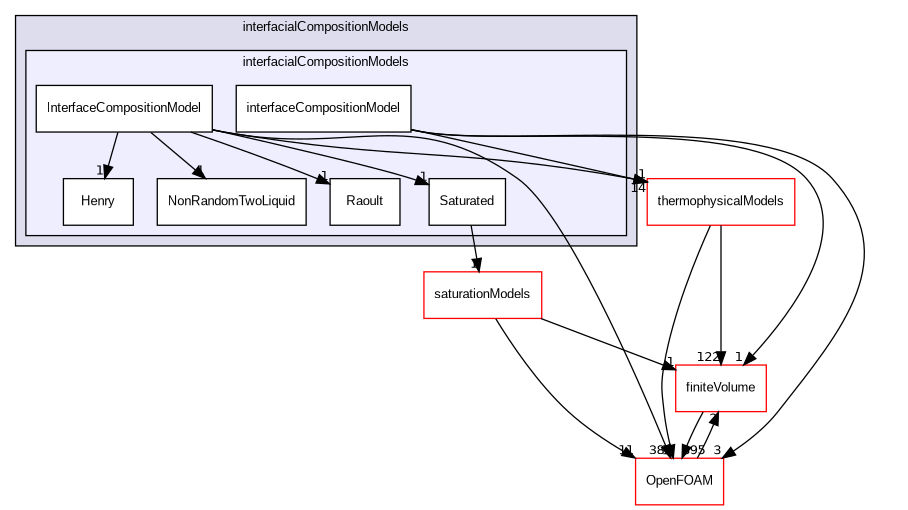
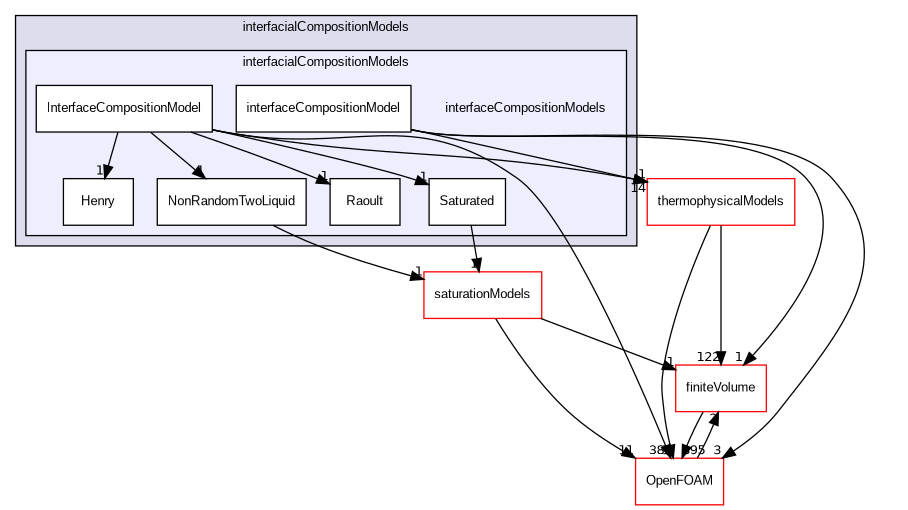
none -> (526, 109)
none -> (341, 254)
